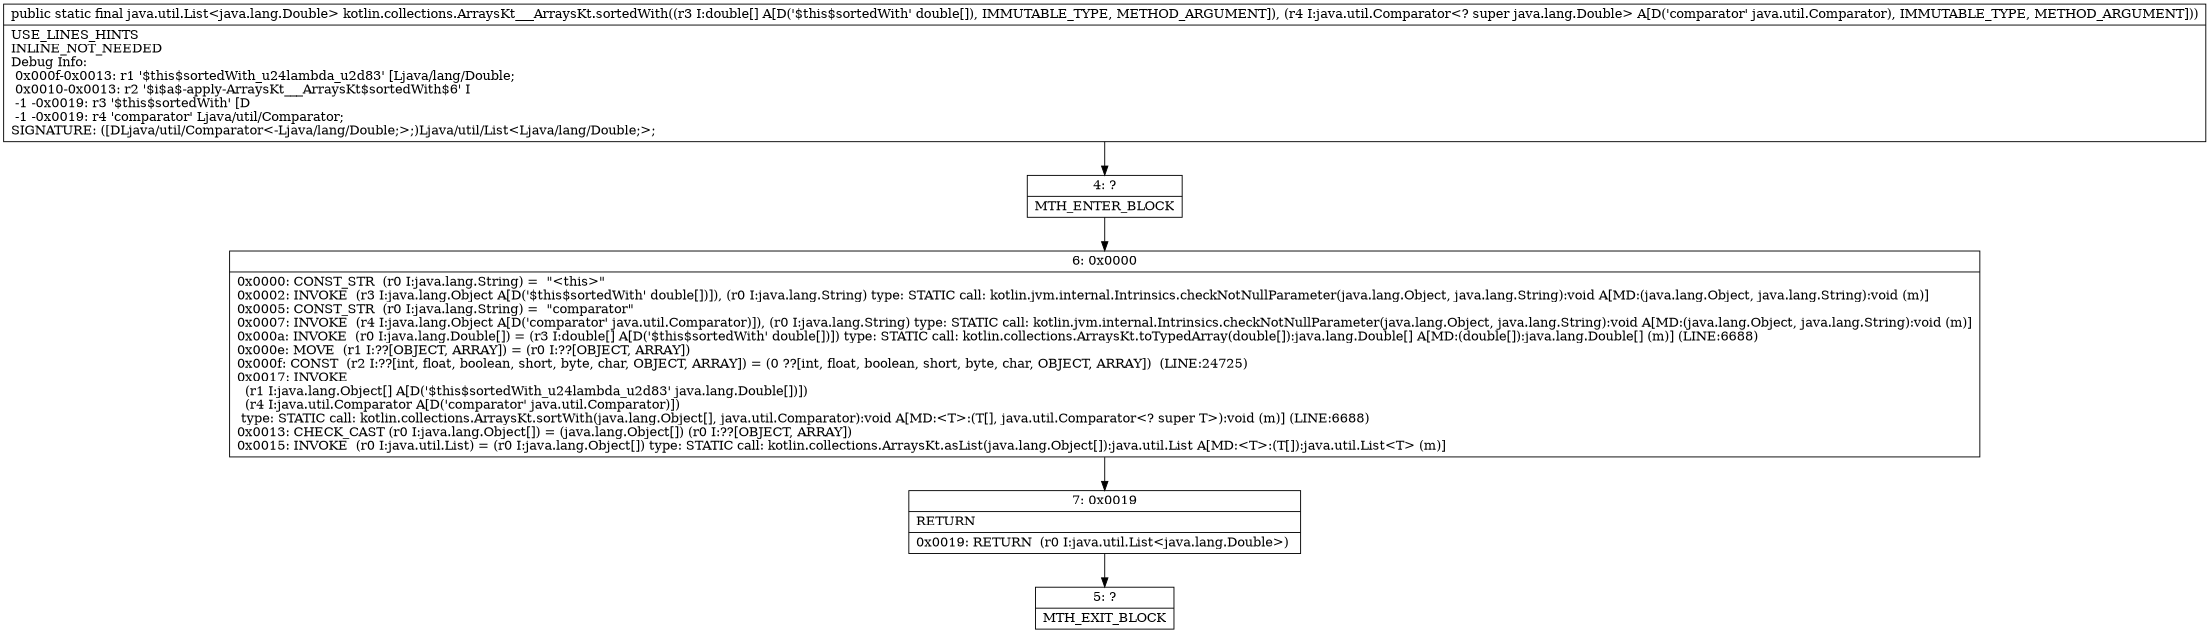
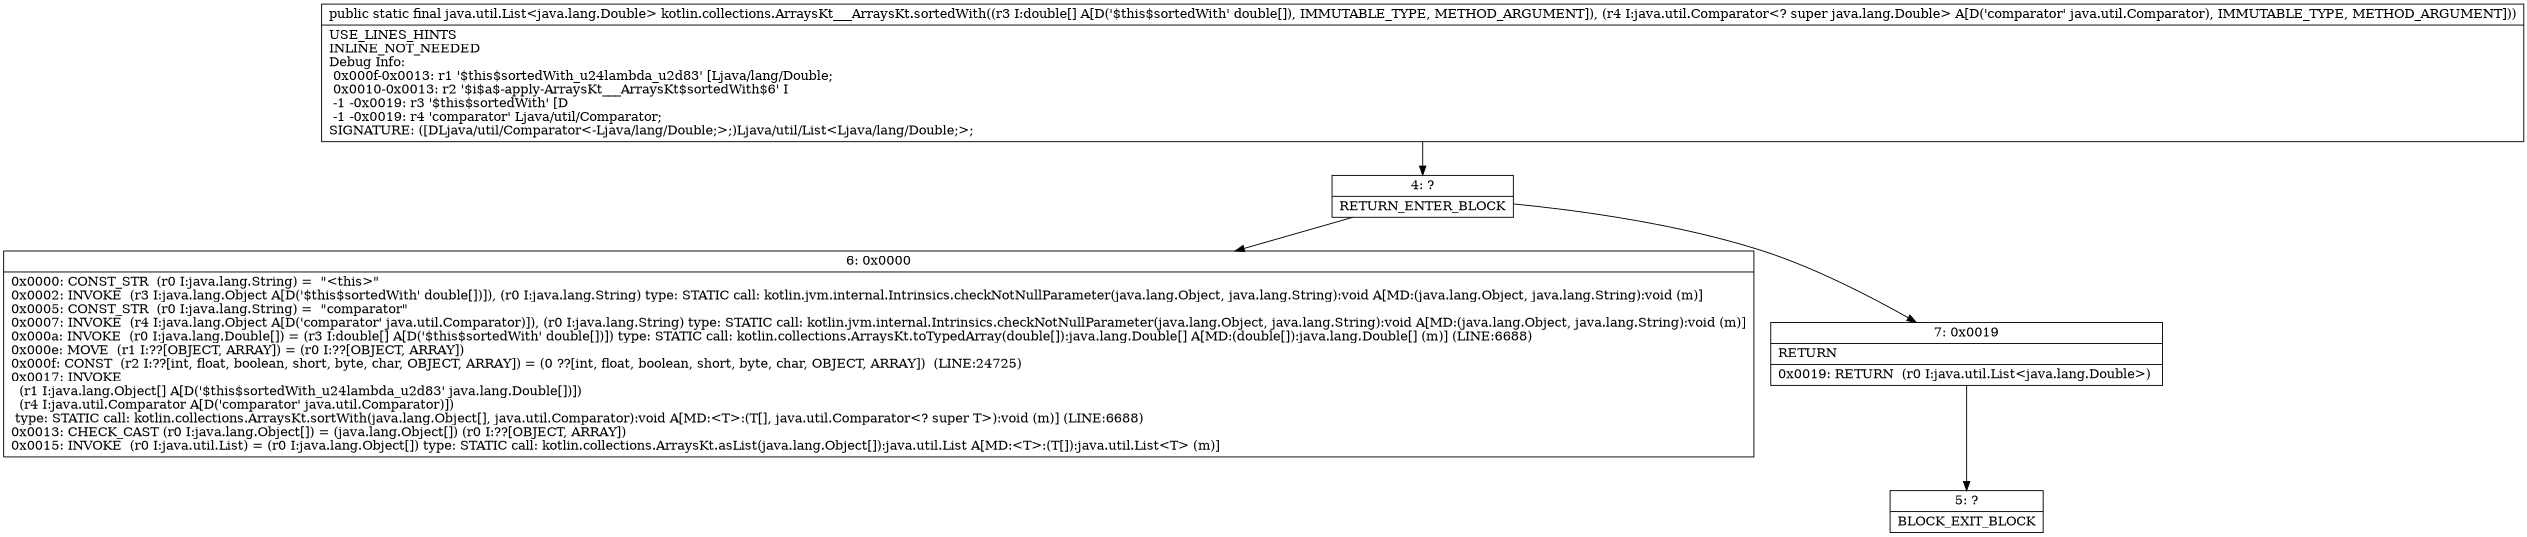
(1105, 206) -> (1423, 206)
(1105, 469) -> (1718, 238)
(1105, 618) -> (1967, 522)
